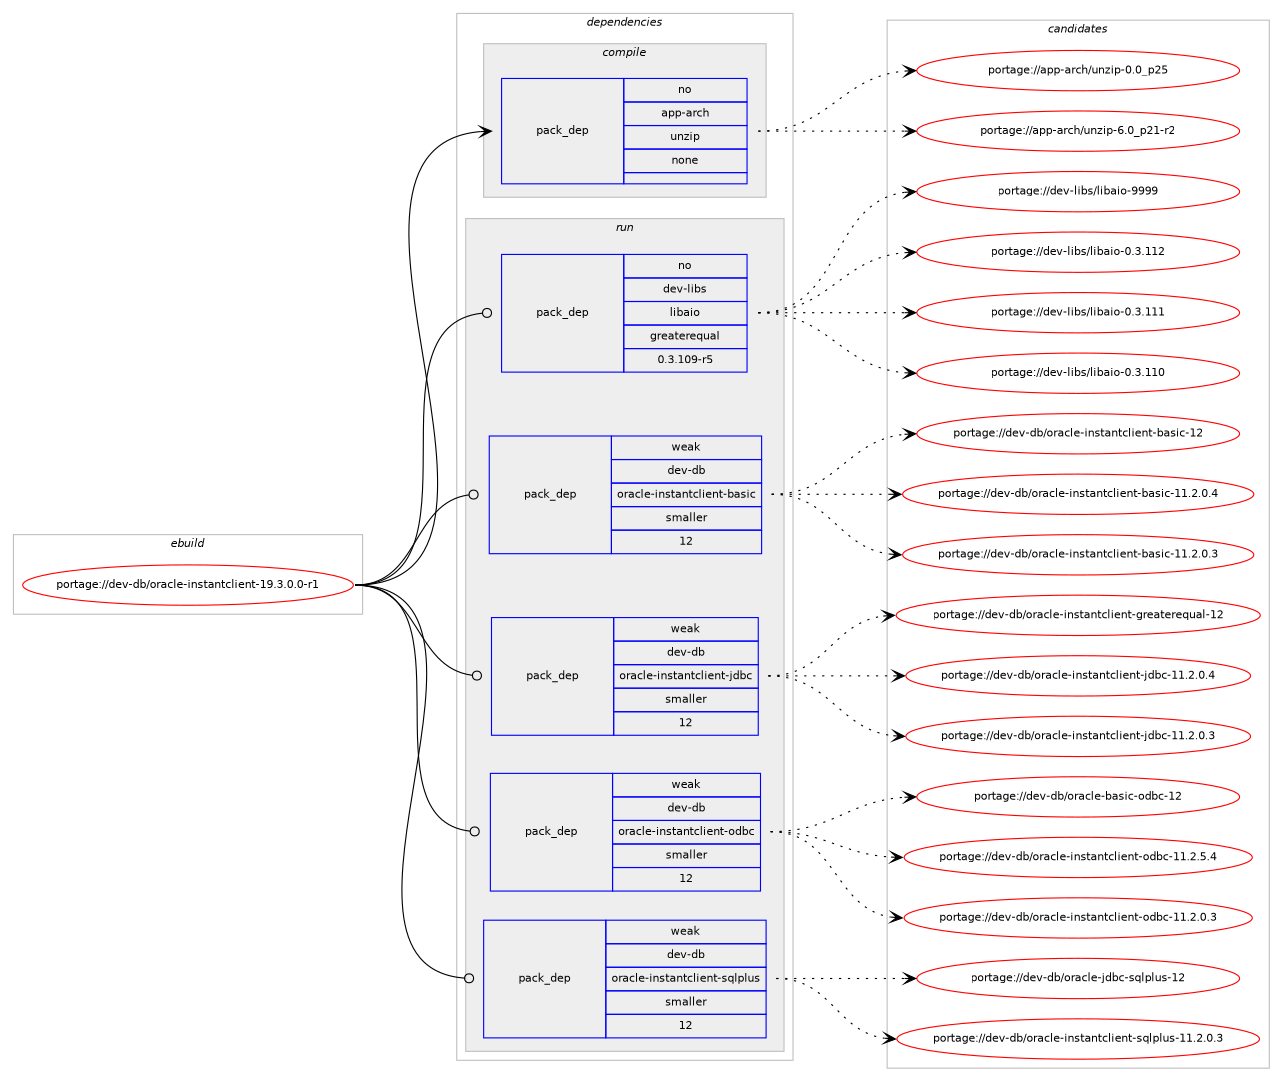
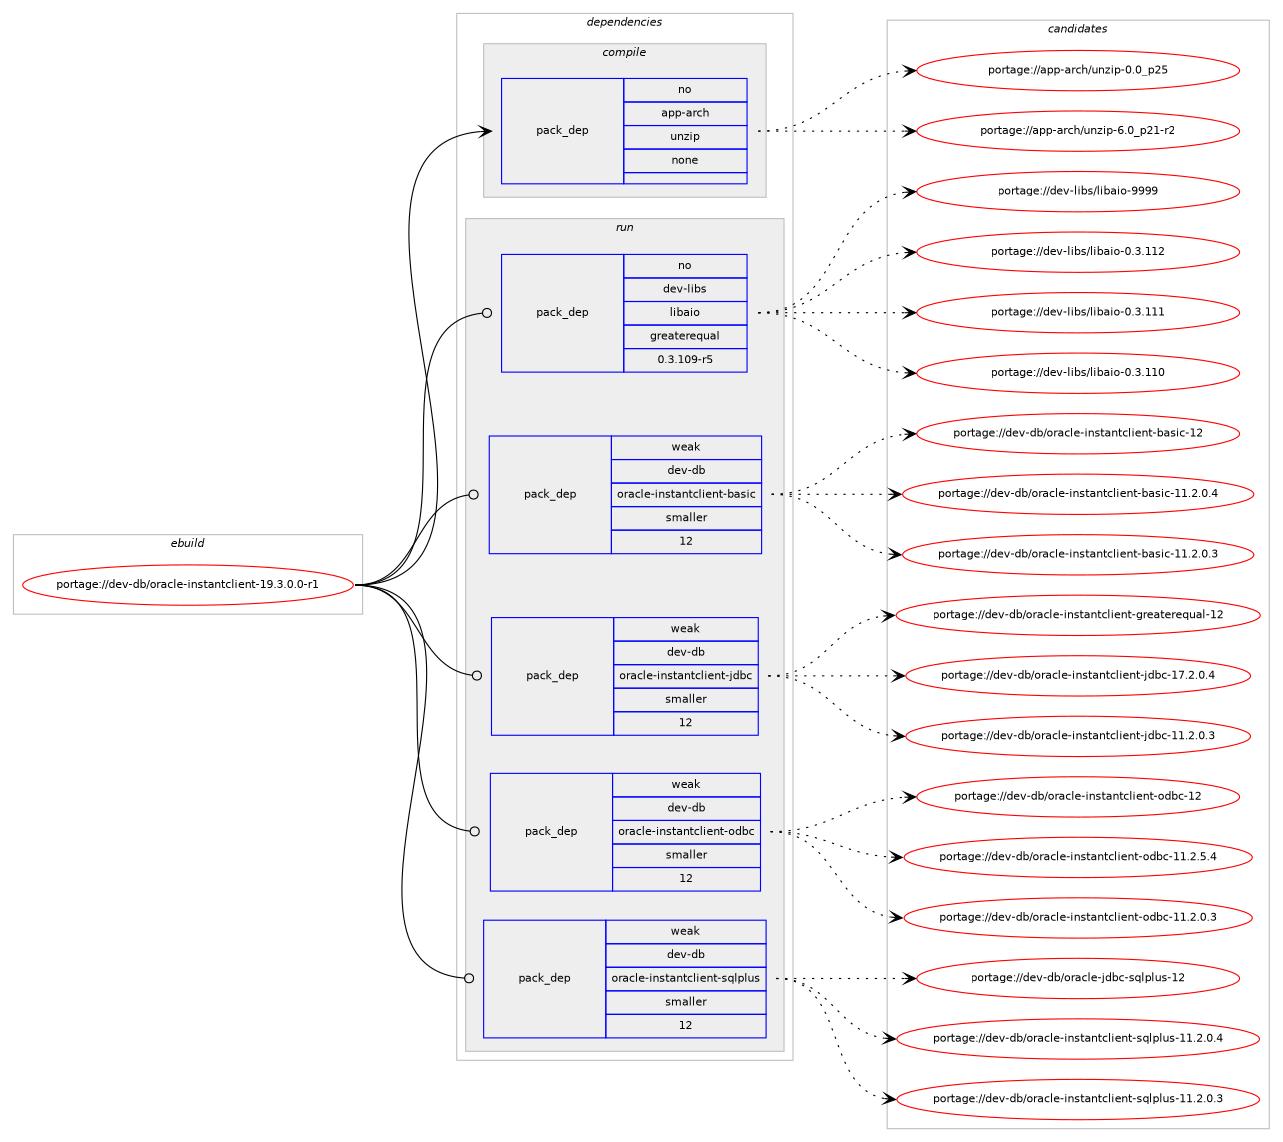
(1078, 676) -> (1078, 676)
(1078, 797) -> (1078, 797)
none -> (1078, 1039)
